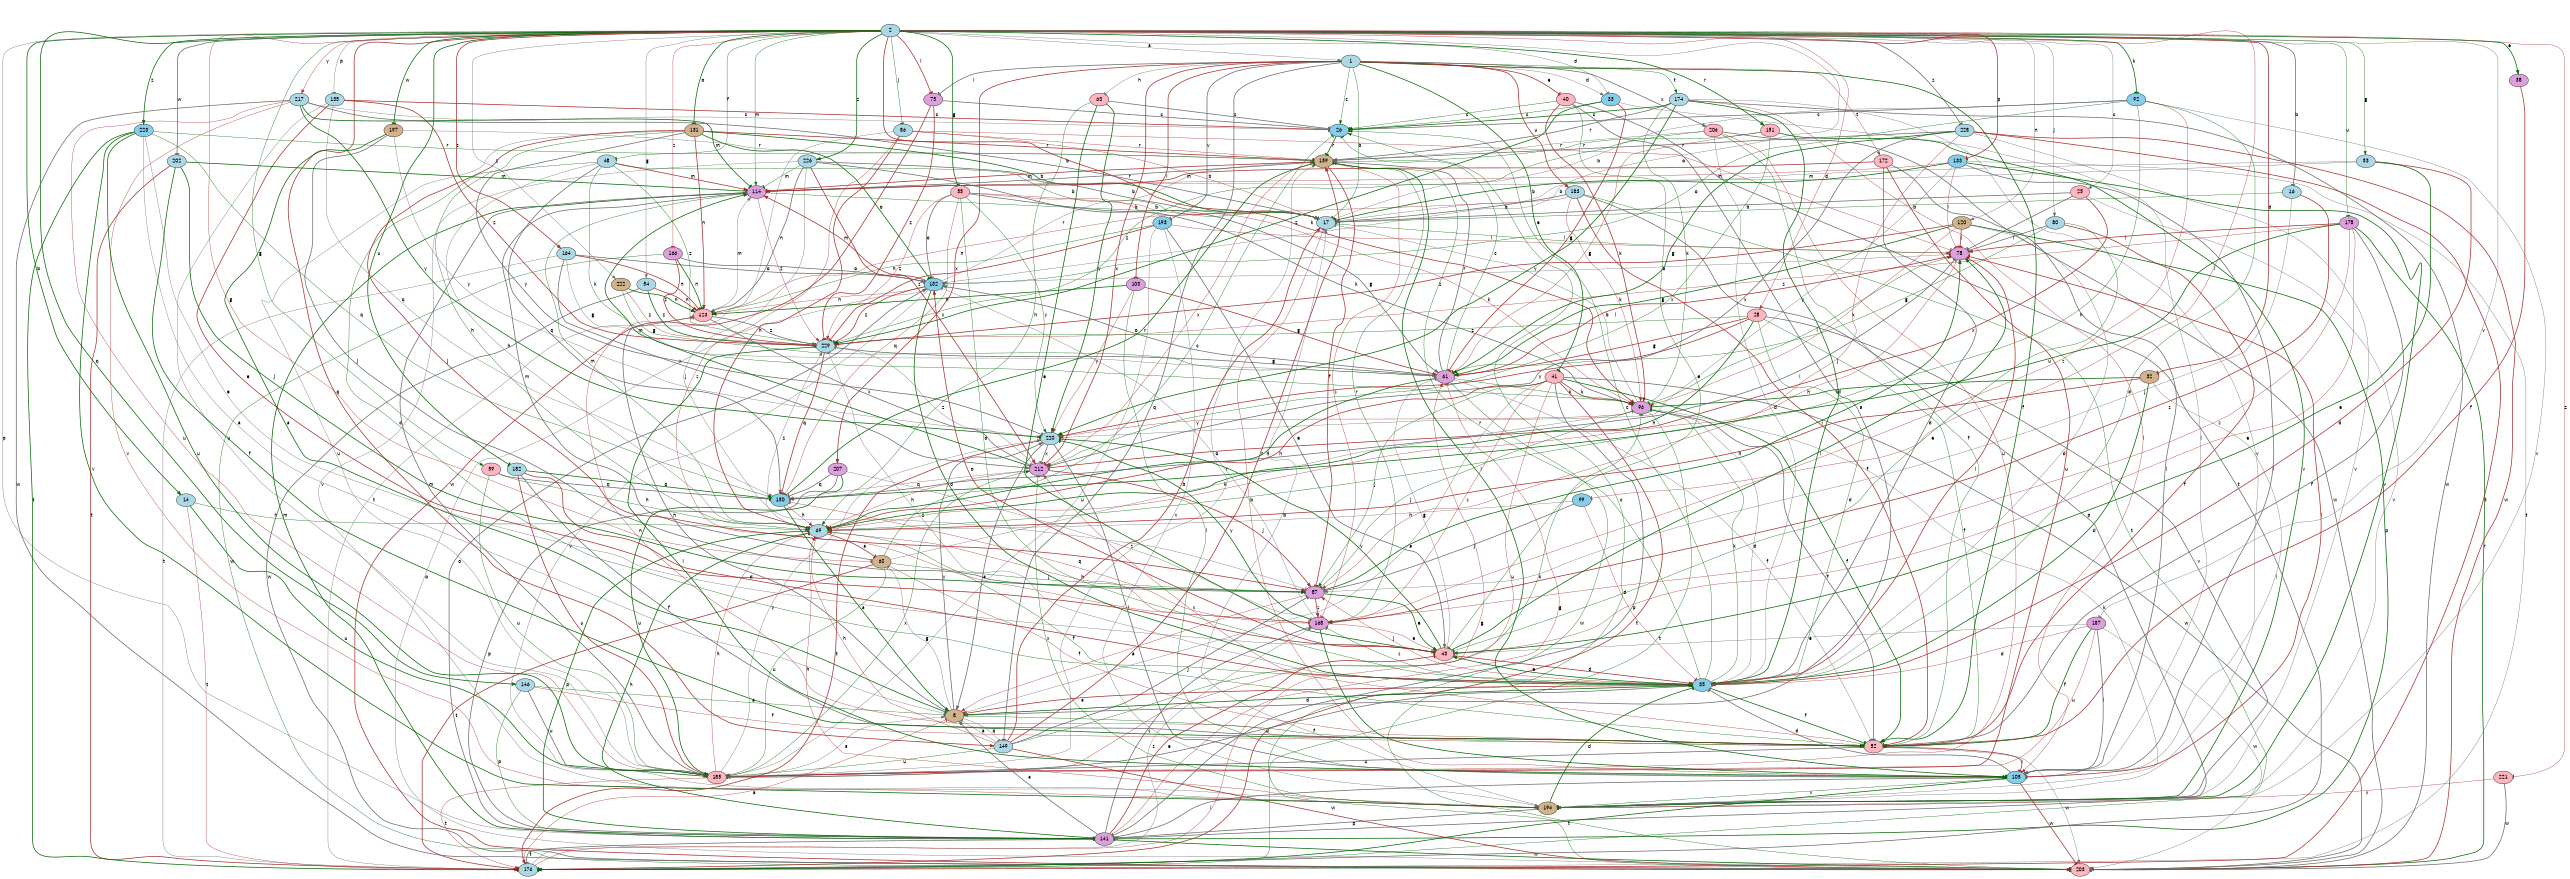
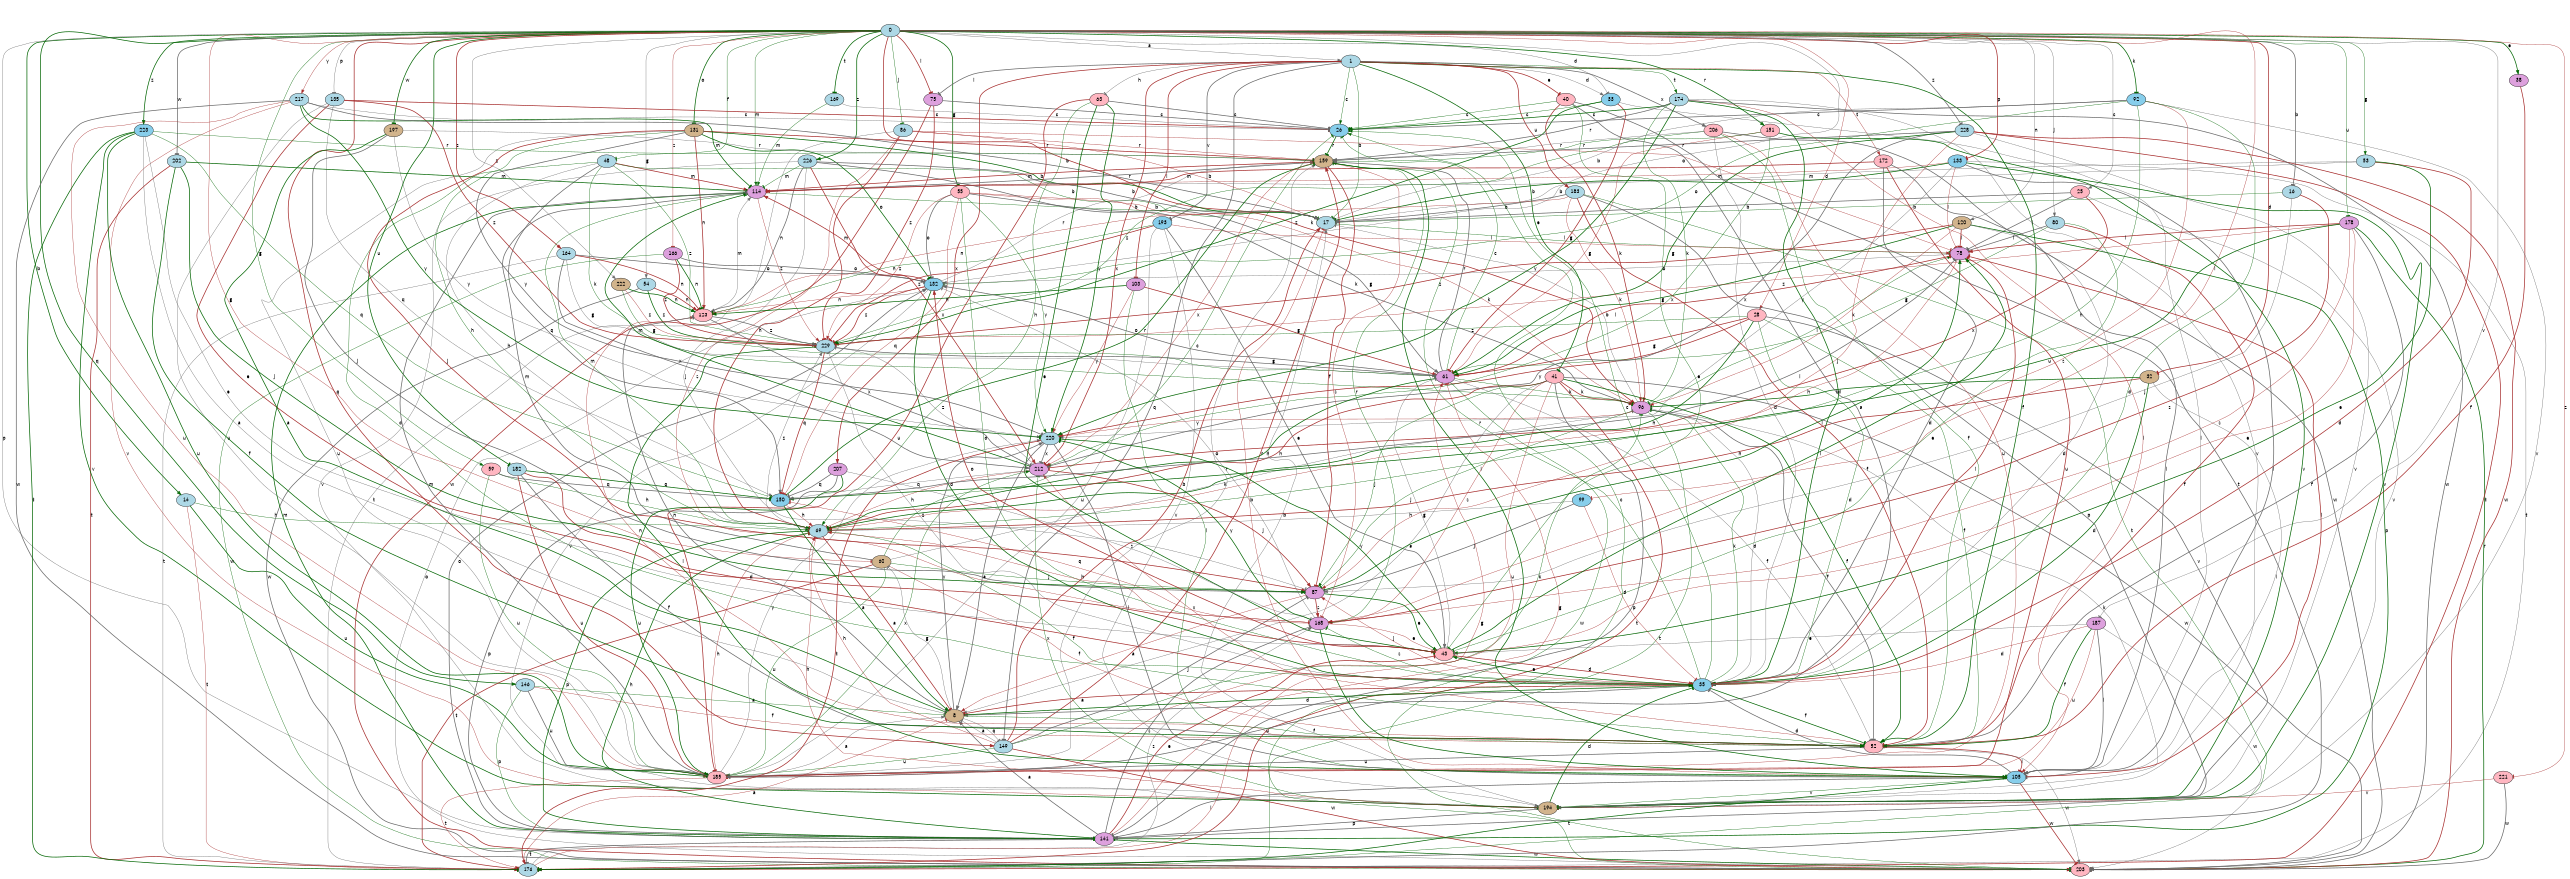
(890, 31) -> (890, 31)
none -> (834, 100)
(411, 361) -> (411, 361)
none -> (857, 478)
(854, 544) -> (887, 622)
